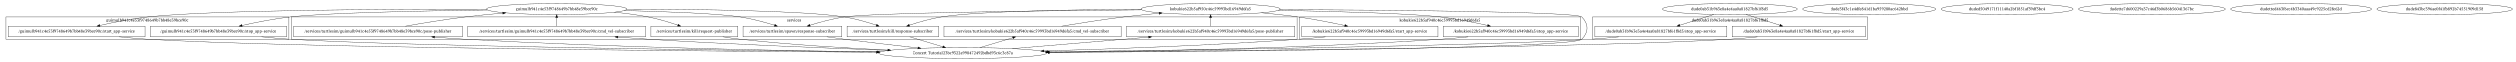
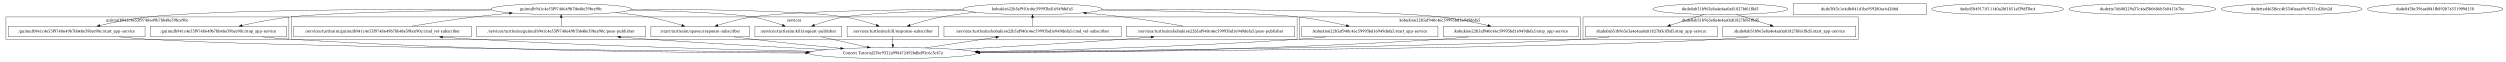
(1869, 9) -> (1860, 9)
(792, 32) -> (700, 32)
(1544, 44) -> (889, 13)
